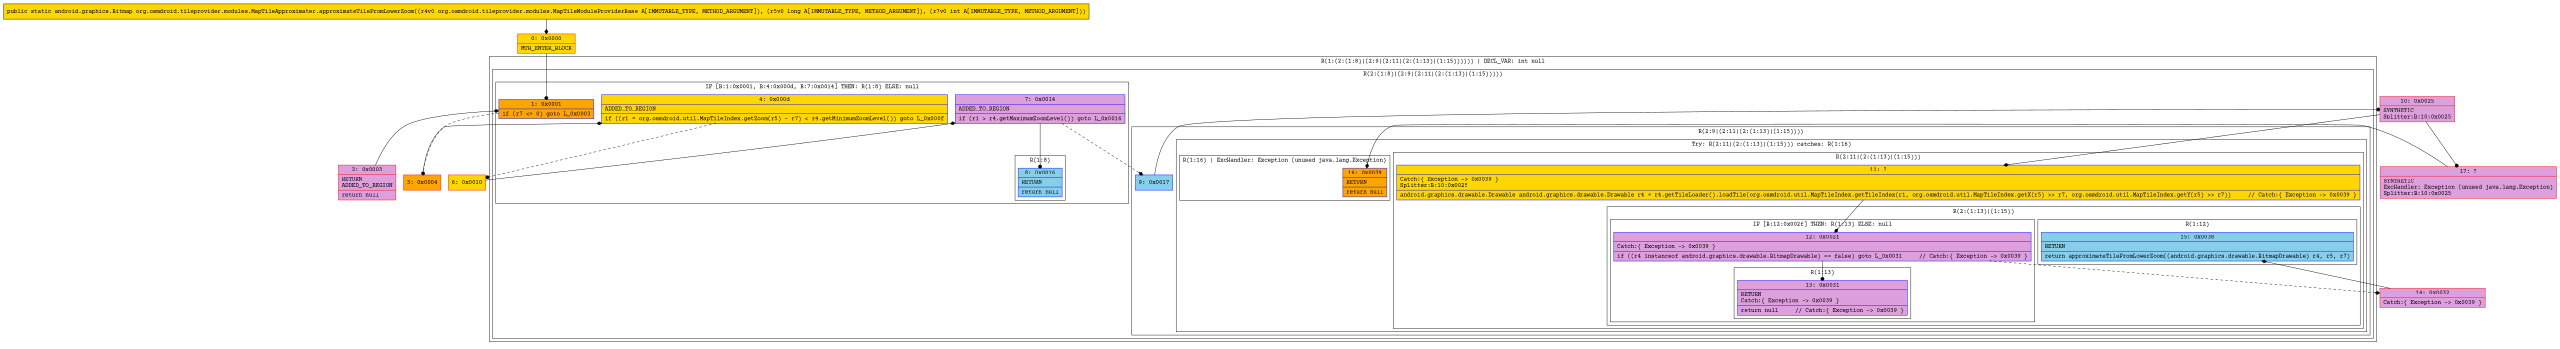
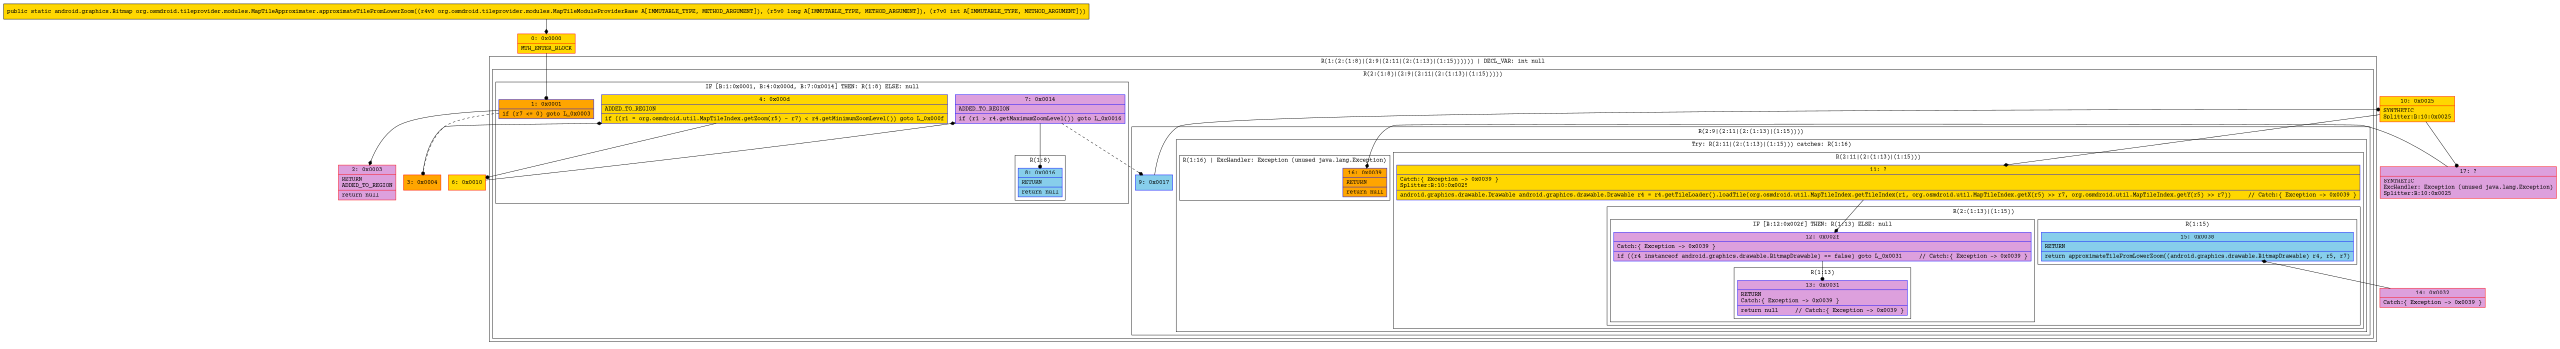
(2417, 109) -> (2417, 109)
(424, 119) -> (426, 117)
(603, 150) -> (603, 150)
(2197, 224) -> (2197, 224)
(2182, 277) -> none
